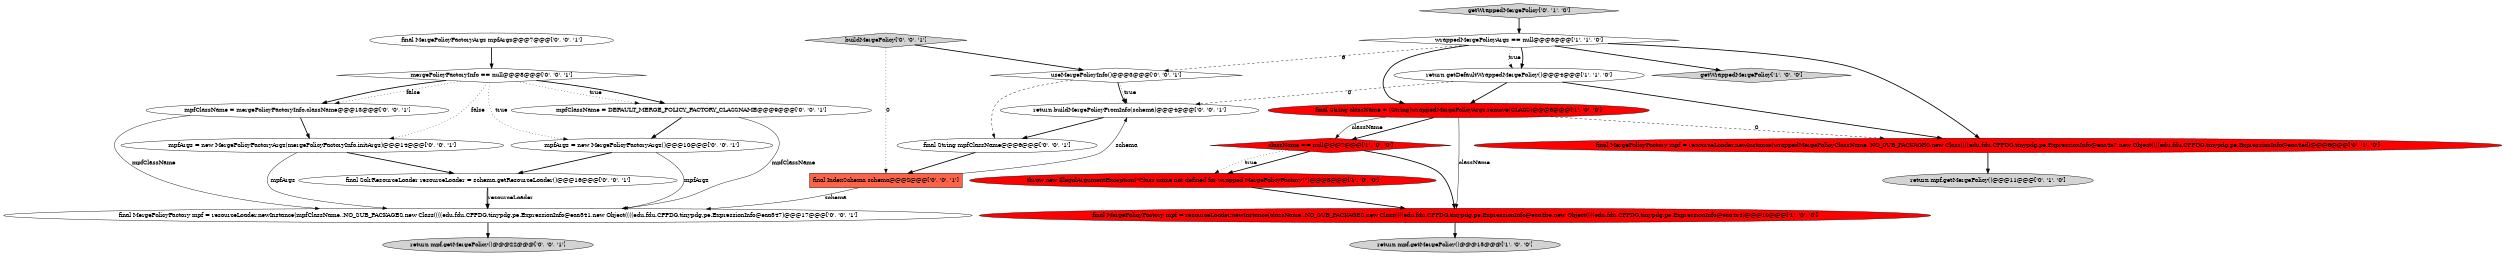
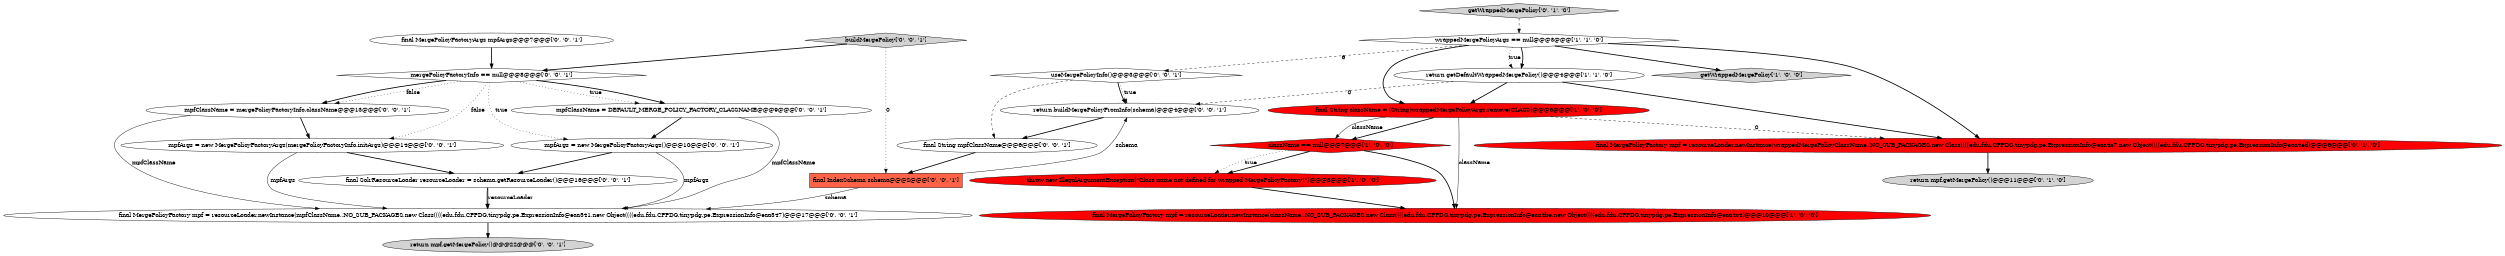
(1519, 24) -> (1519, 24)
(997, 57) -> (697, 57)
(1455, 245) -> none
